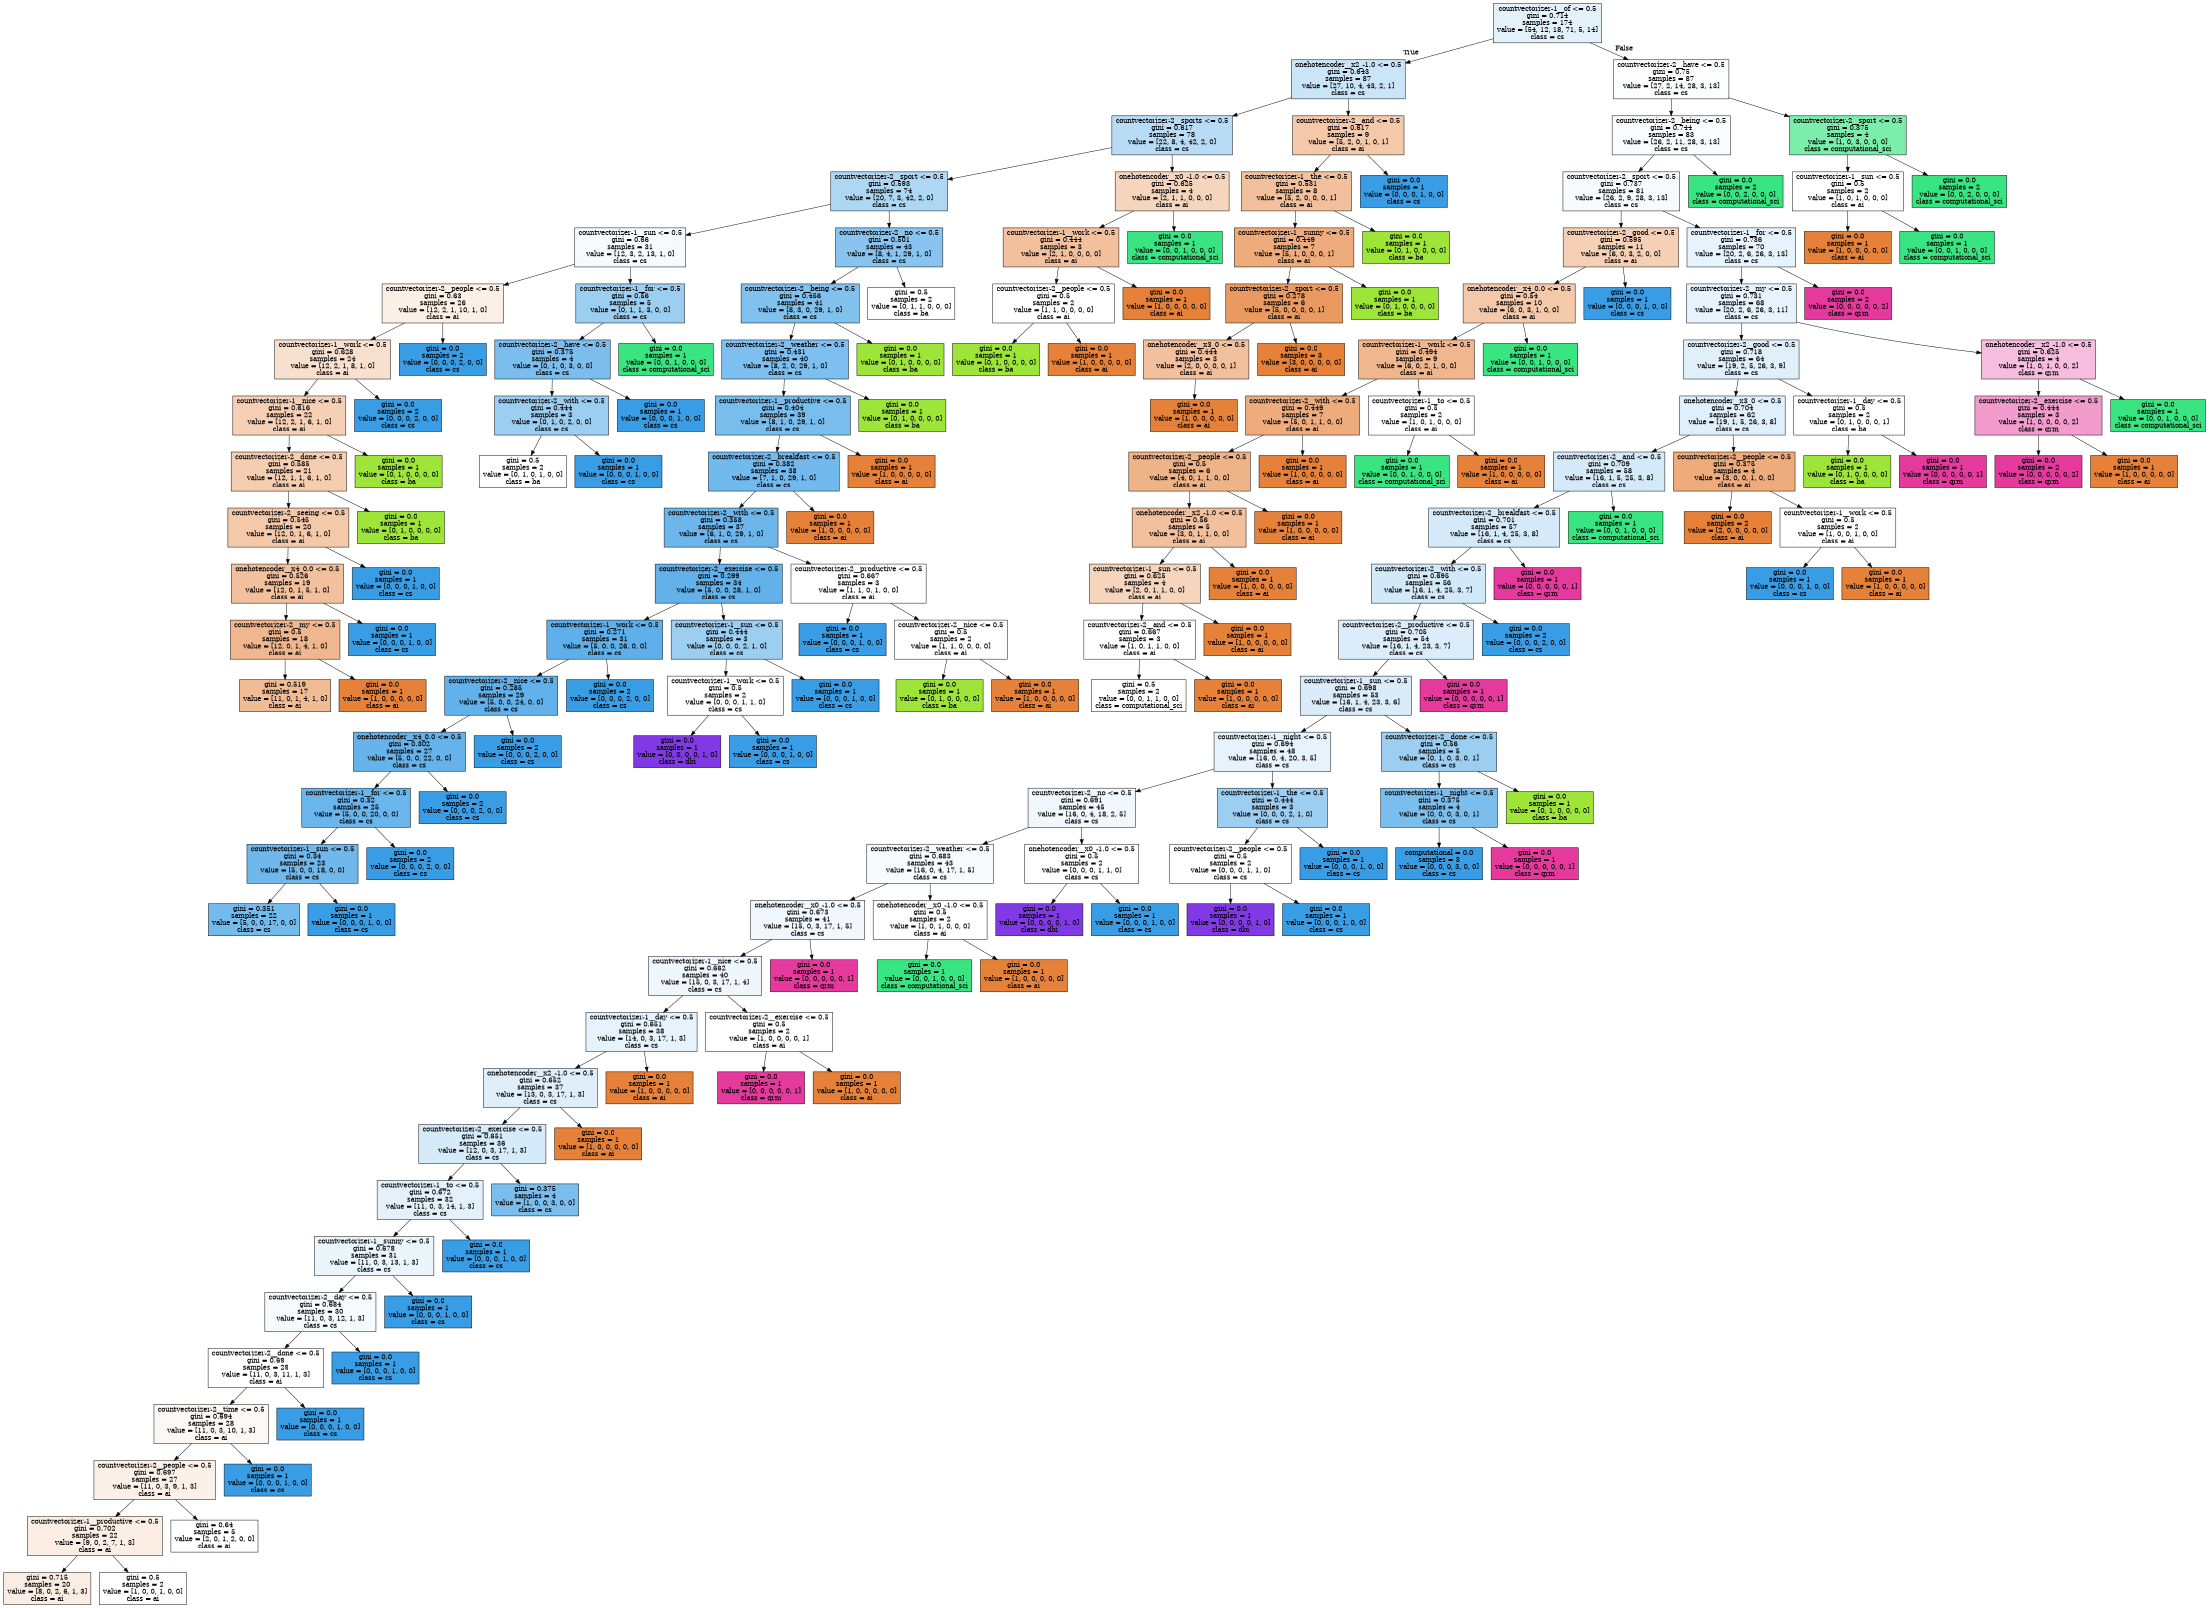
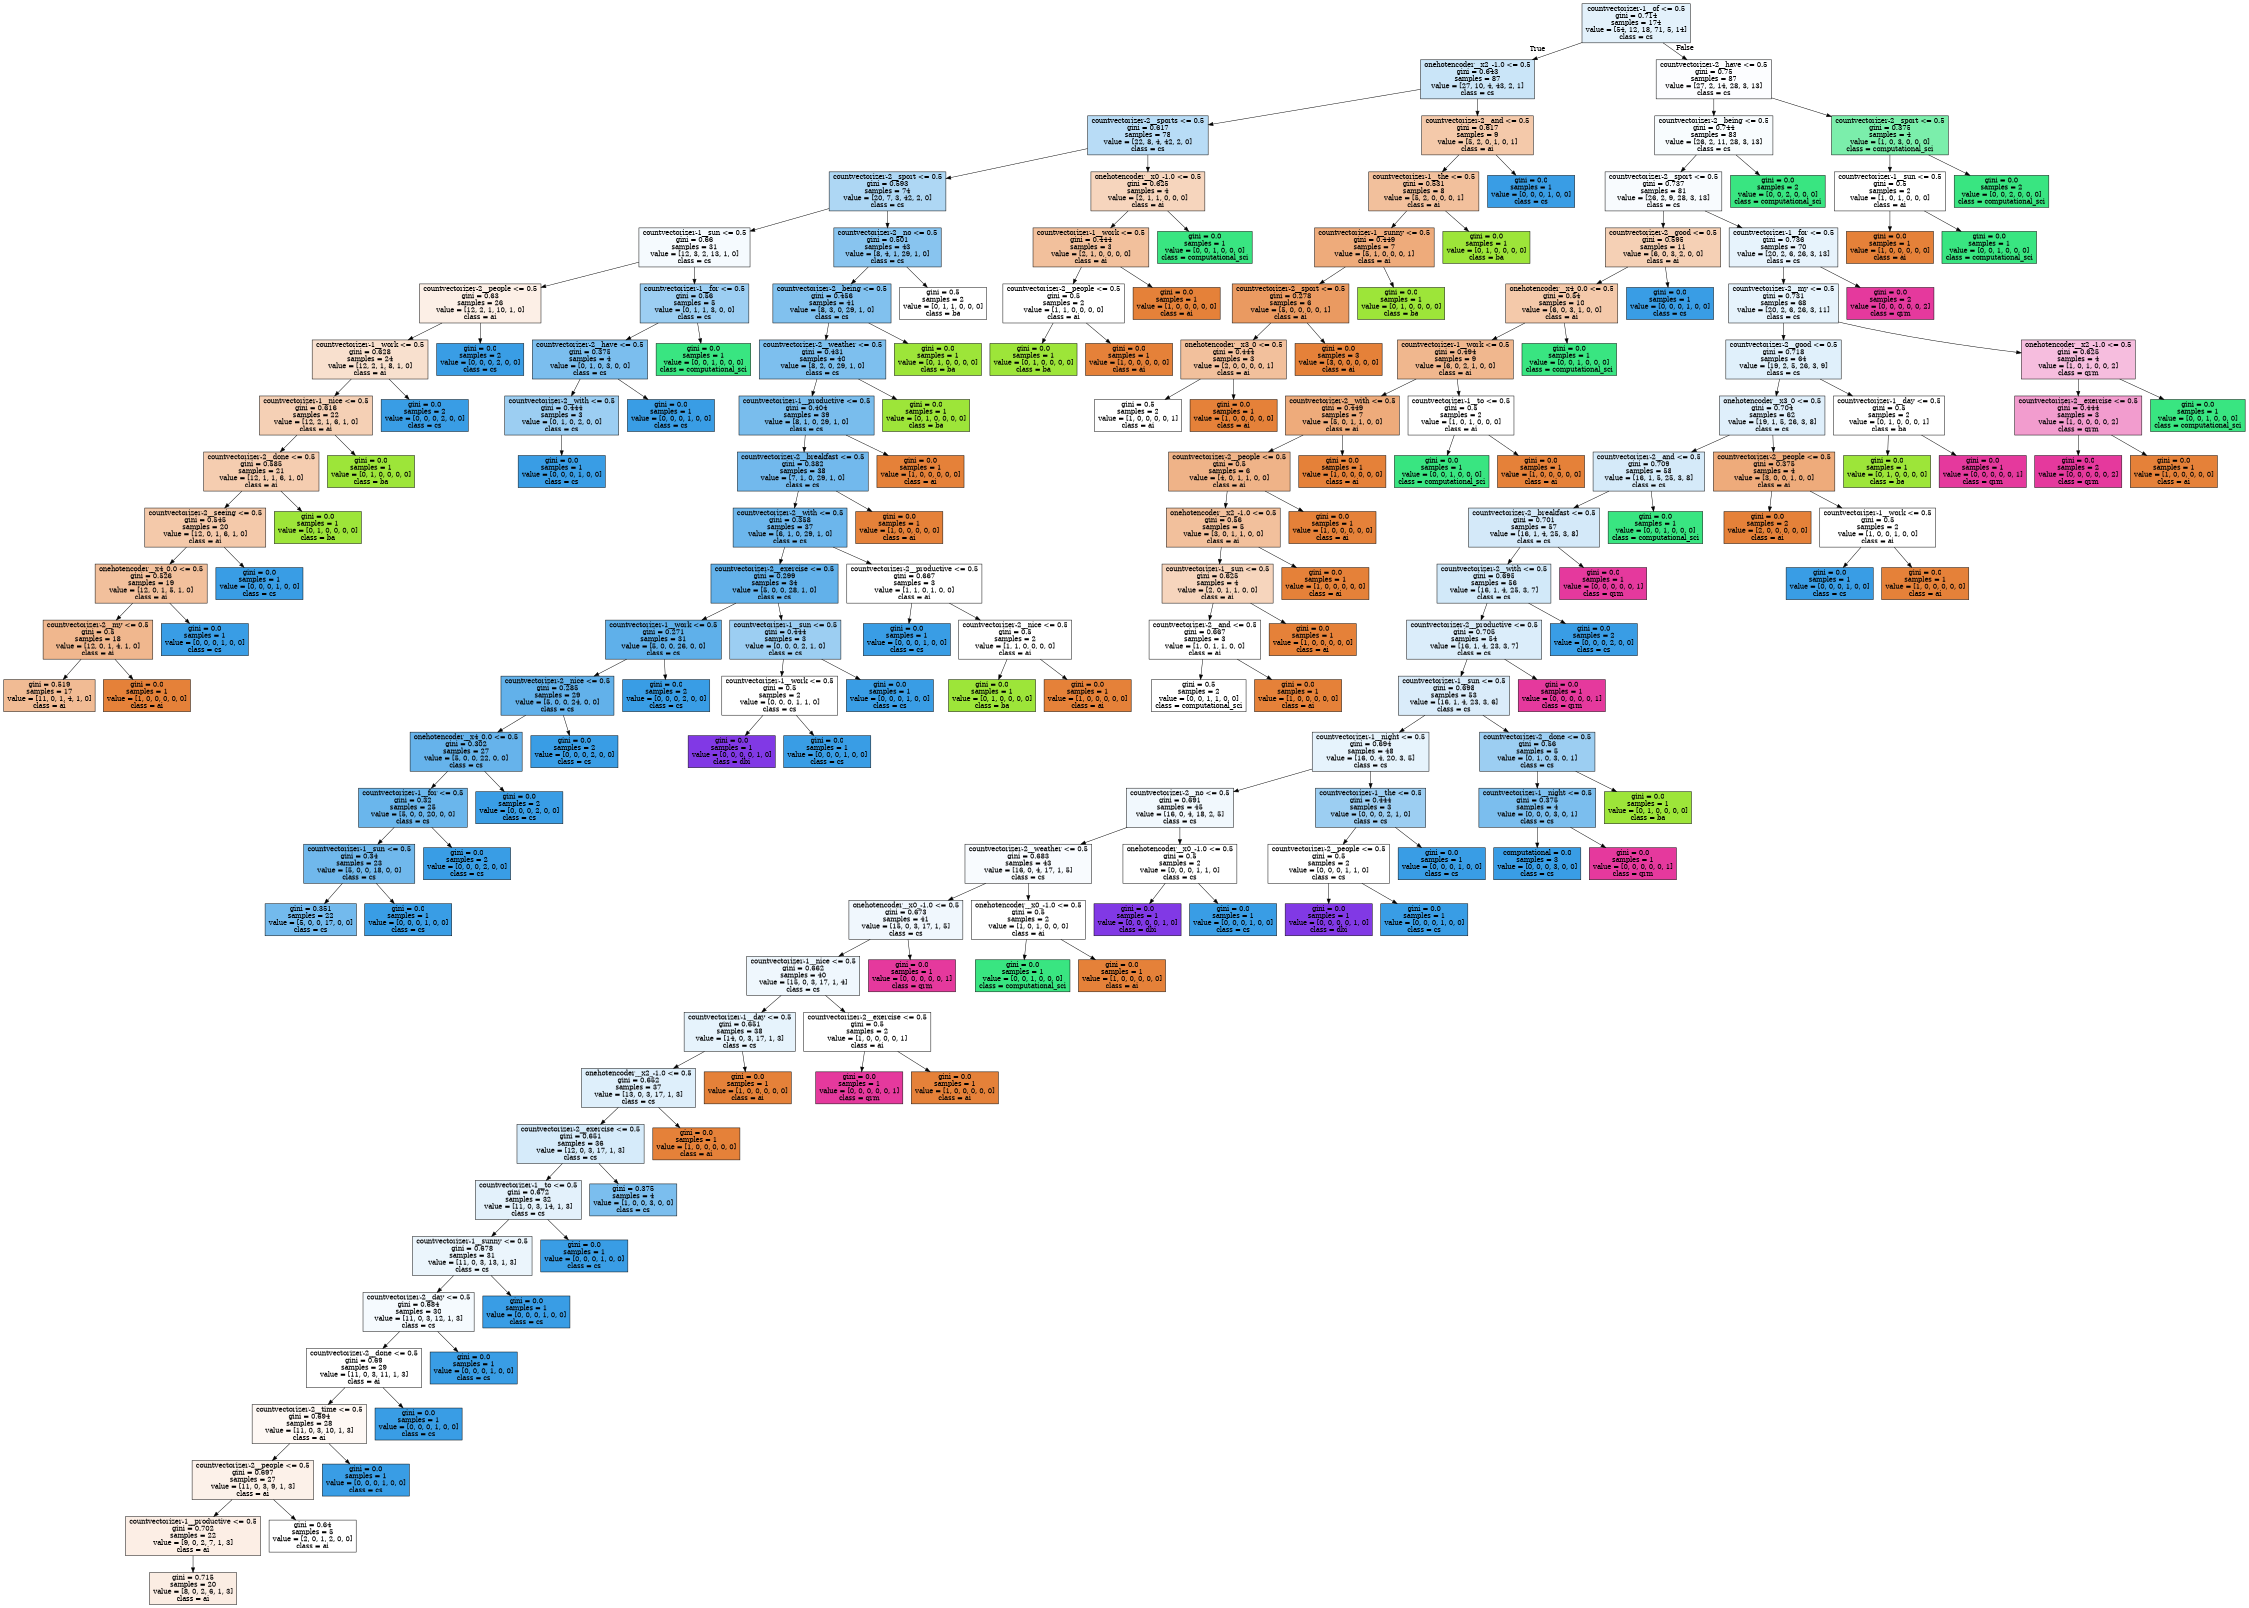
none -> (1138, 416)
(523, 472) -> none
(143, 1589) -> none
